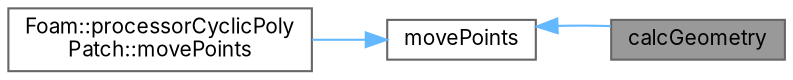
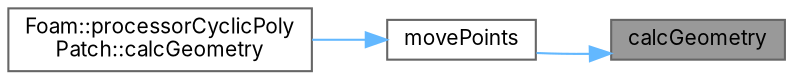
(584, 26) -> (563, 54)
(160, 40) -> (160, 40)
